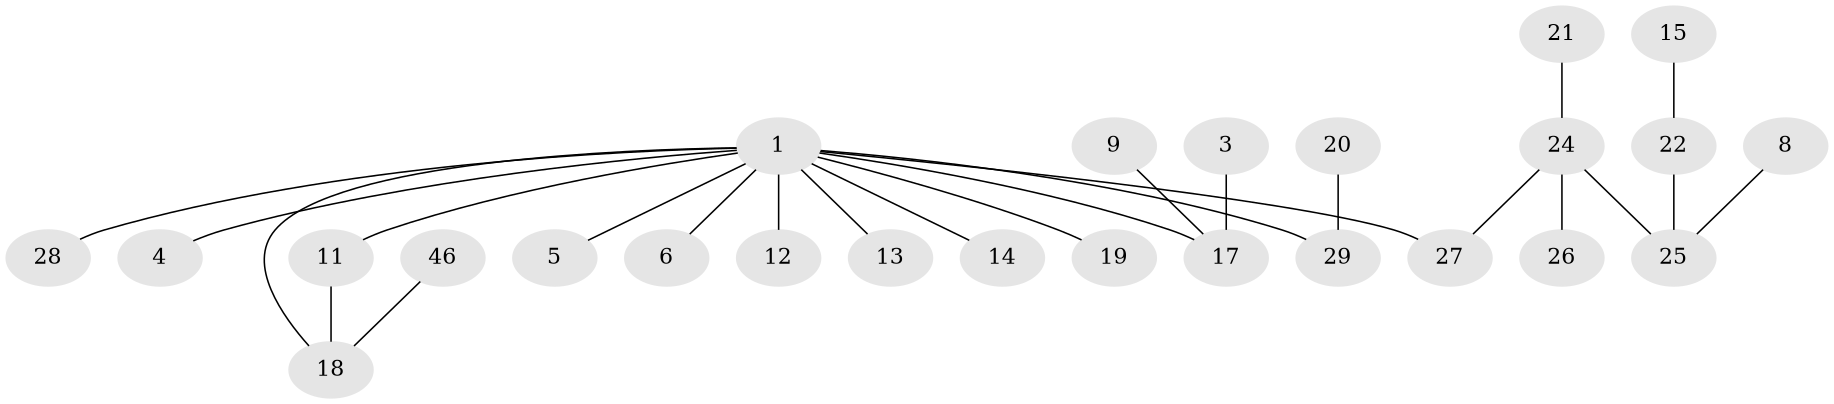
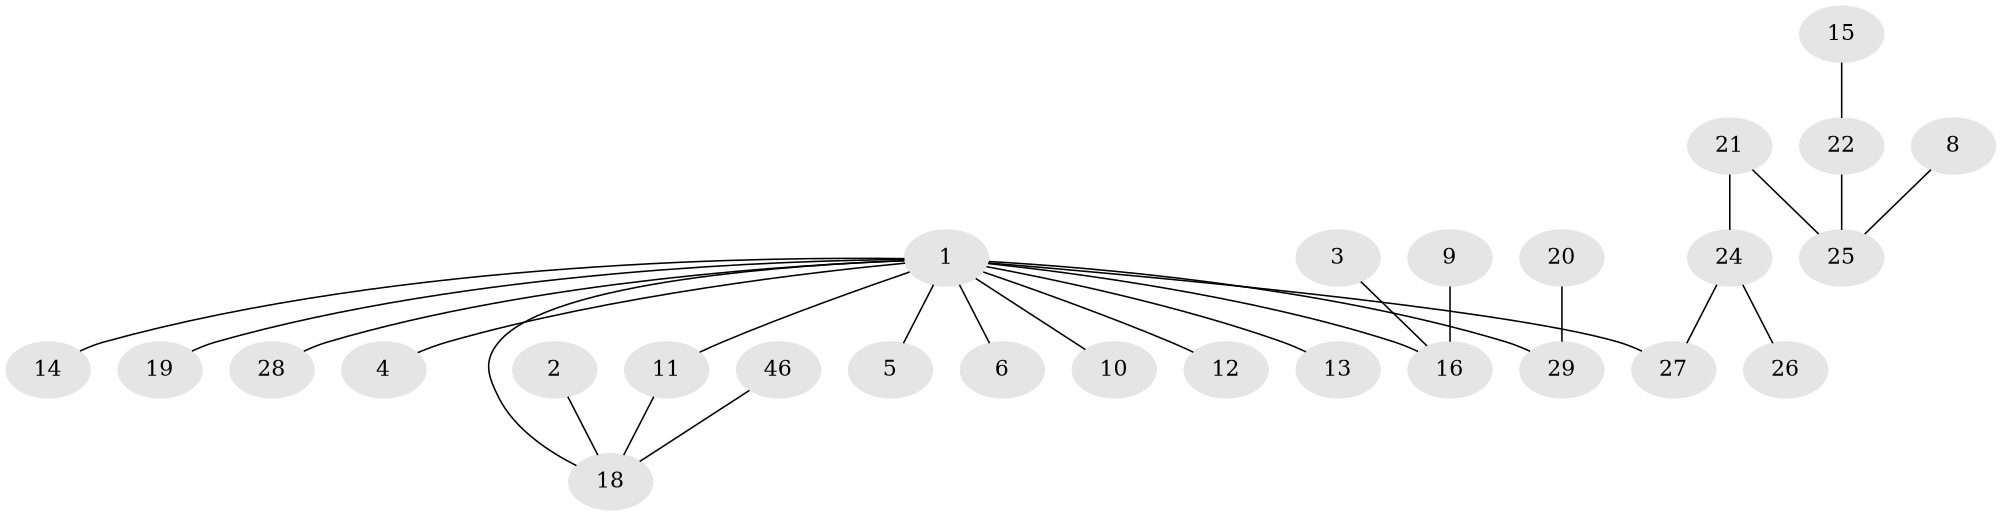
(1618, 202) -> (1786, 202)
(1226, 258) -> (1450, 370)
none -> (555, 370)
none -> (1114, 370)
